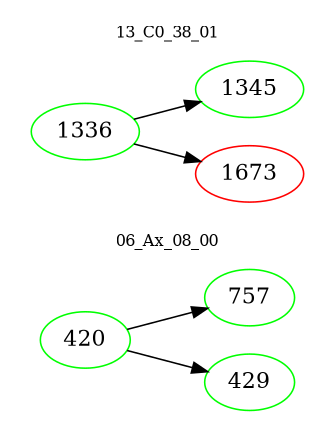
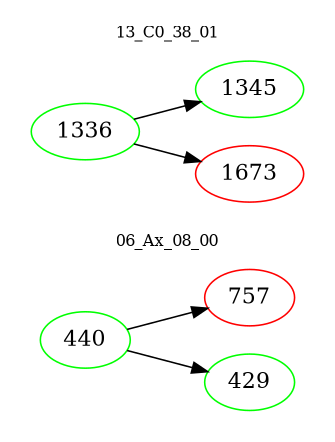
(250, 298) -> (250, 298)
(85, 340) -> (85, 340)
